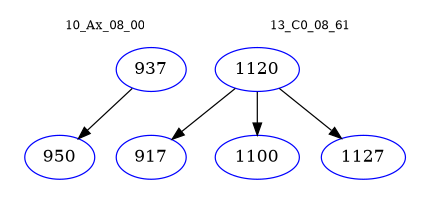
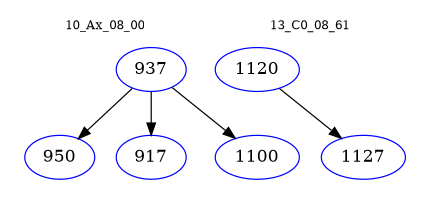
(214, 106) -> (151, 107)
(257, 107) -> (188, 100)
